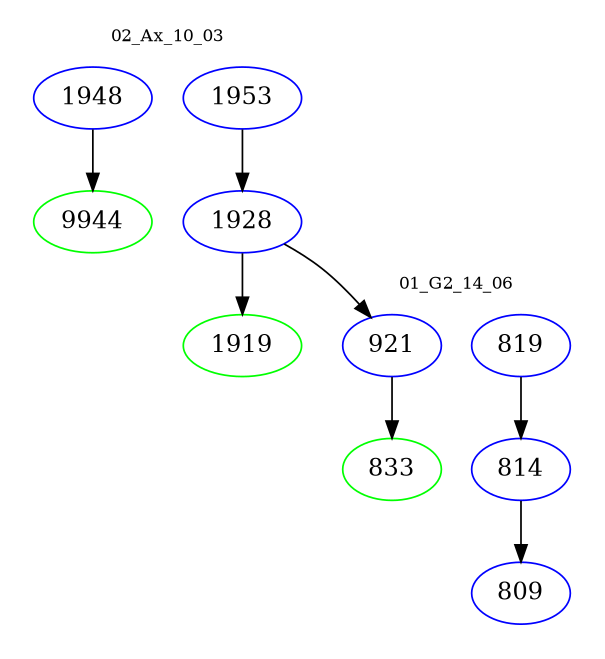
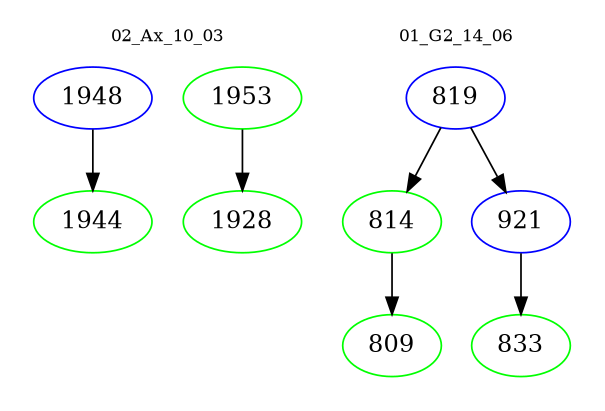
(242, 98) -> (242, 98)
(93, 222) -> (93, 222)
(242, 222) -> (242, 222)
(339, 284) -> (484, 152)
(242, 346) -> none
(521, 469) -> (392, 222)
(521, 593) -> (392, 346)
